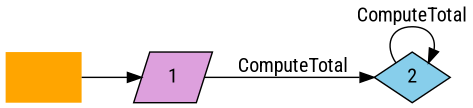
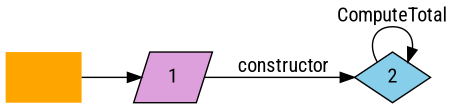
(293, 67) -> (283, 67)
